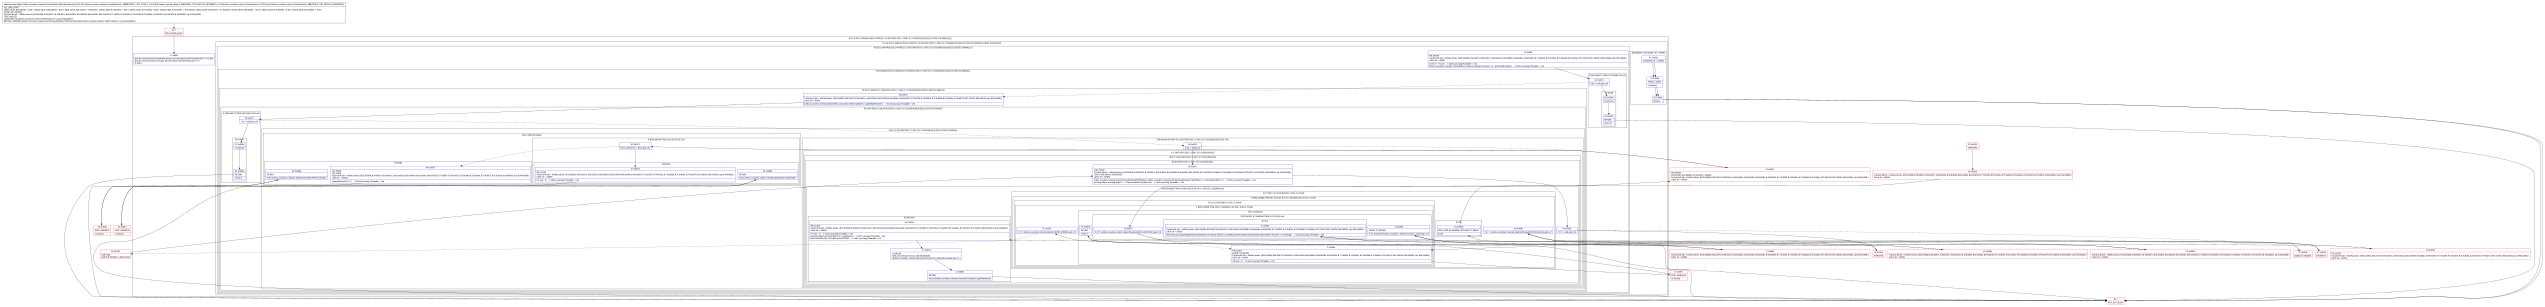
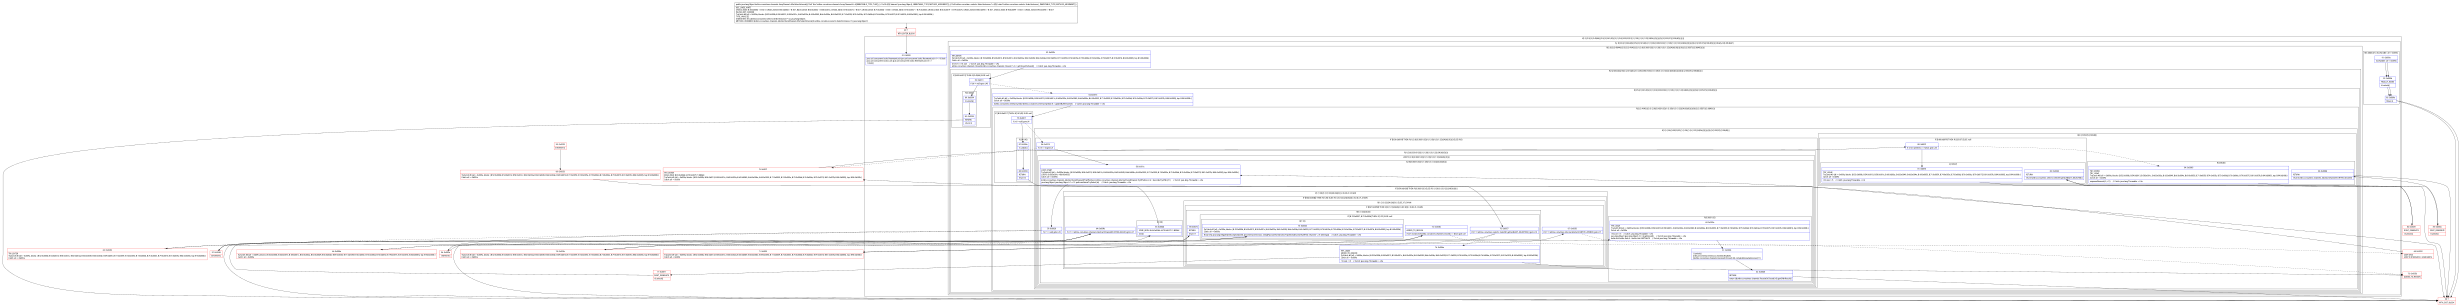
(1868, 242) -> (1961, 271)
